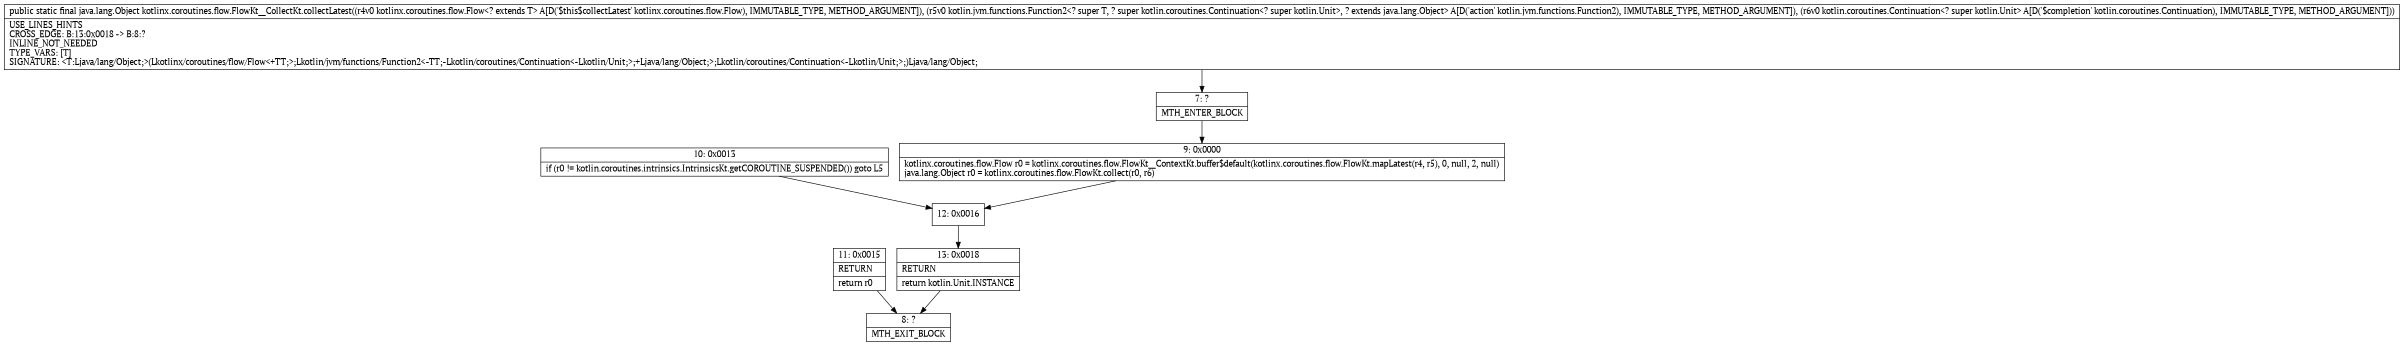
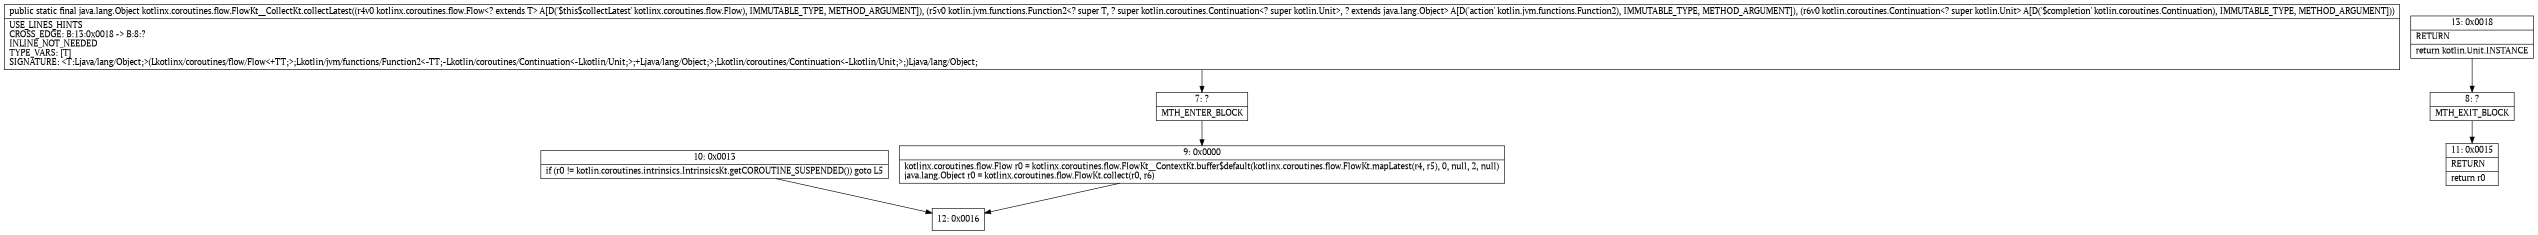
(958, 234) -> none
(885, 300) -> (2472, 129)
